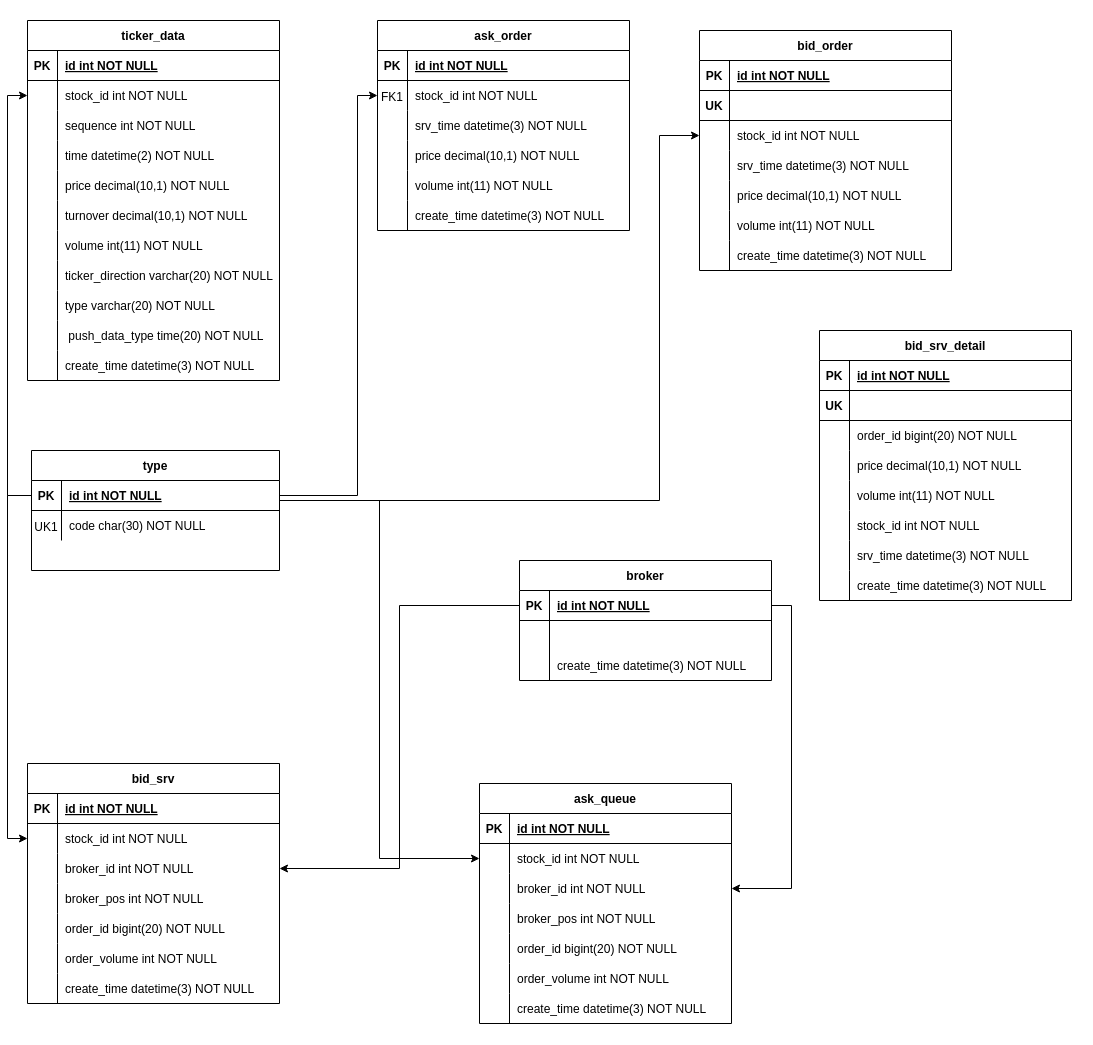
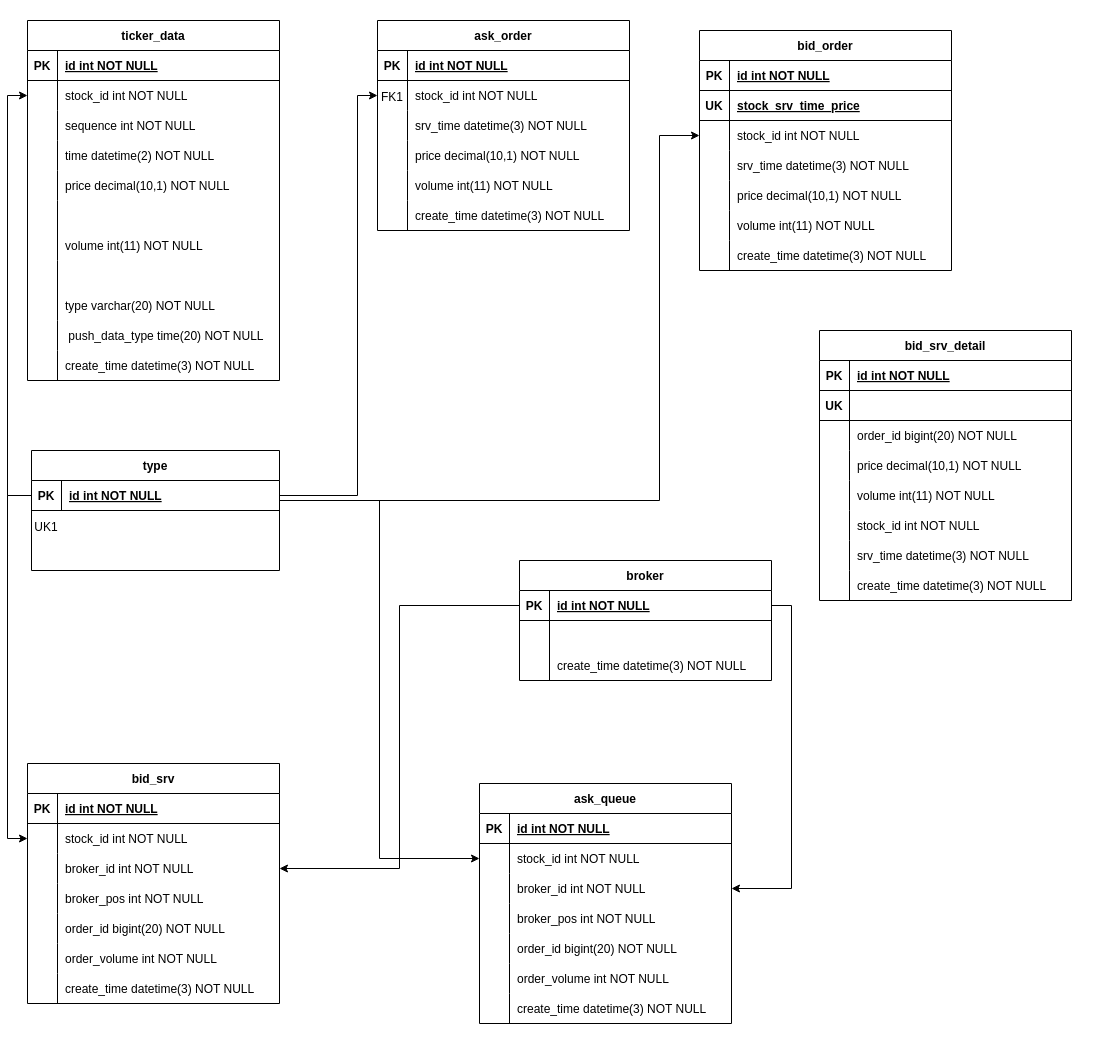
none -> (841, 106)
(169, 216) -> none
(169, 276) -> none
(171, 526) -> none
